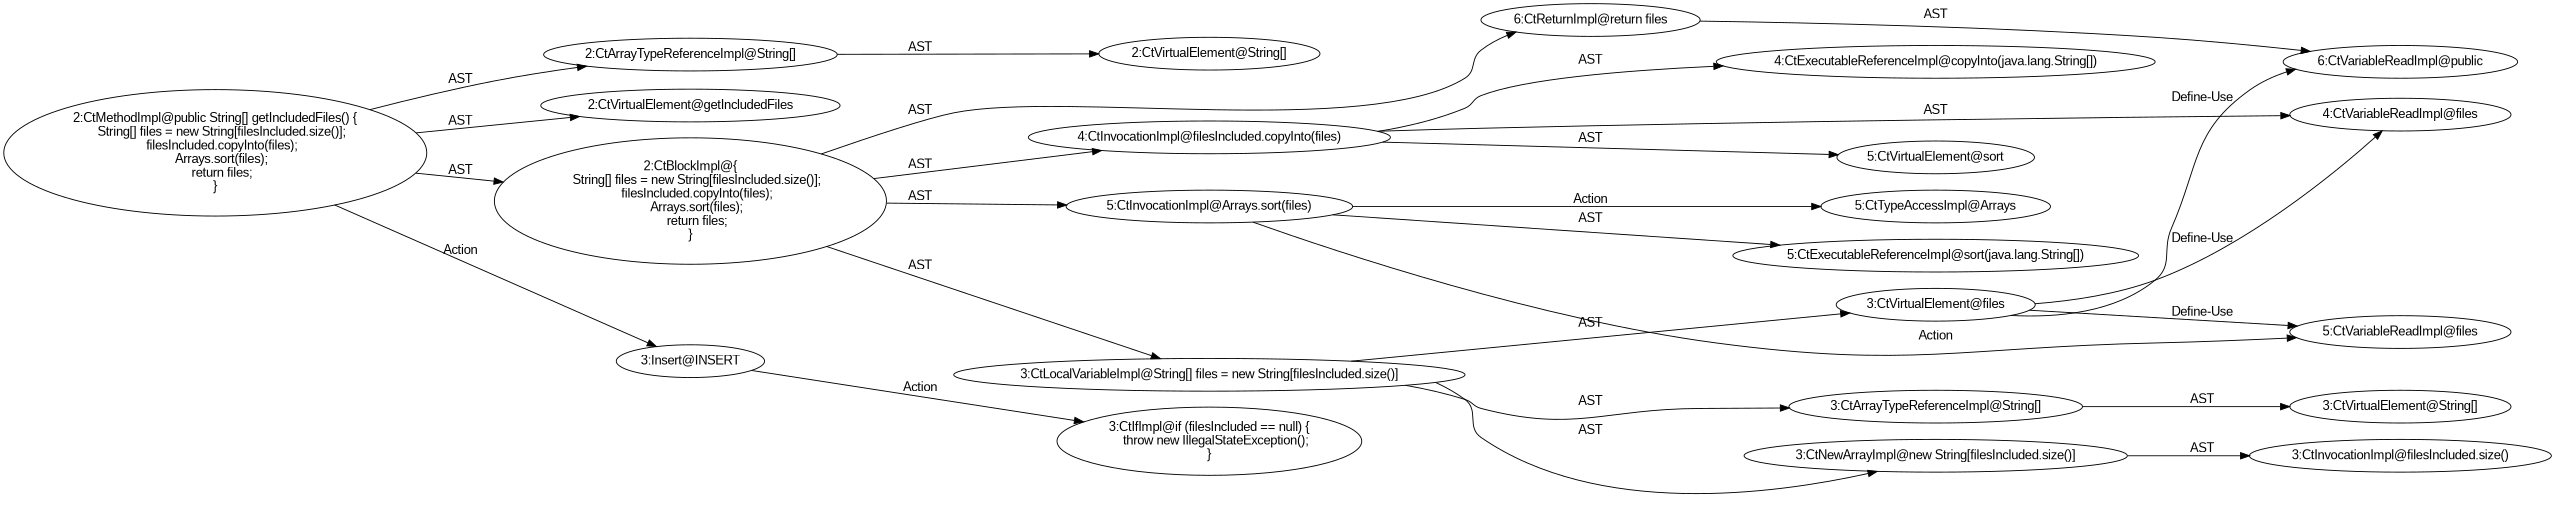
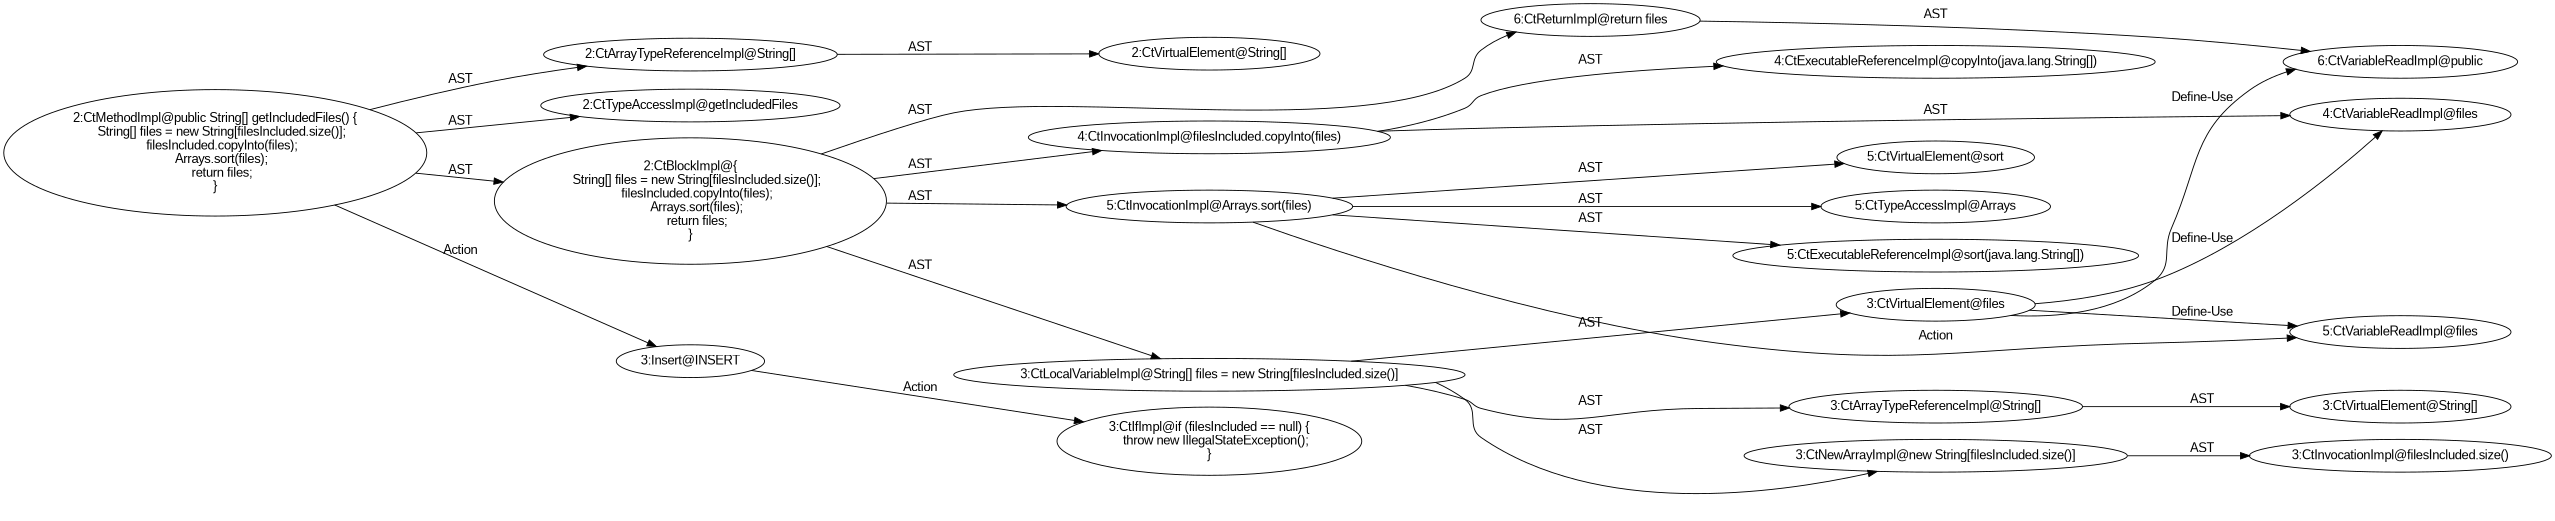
(690, 106) -> (690, 106)
(1606, 148) -> (1584, 181)
(1591, 200) -> (1591, 200)
